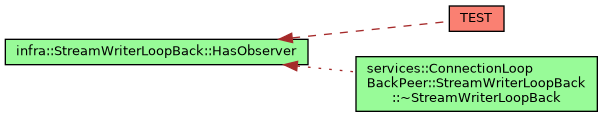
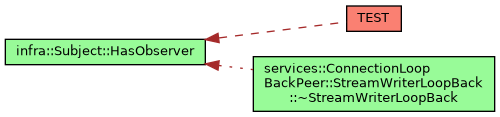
(157, 52) -> (105, 52)
